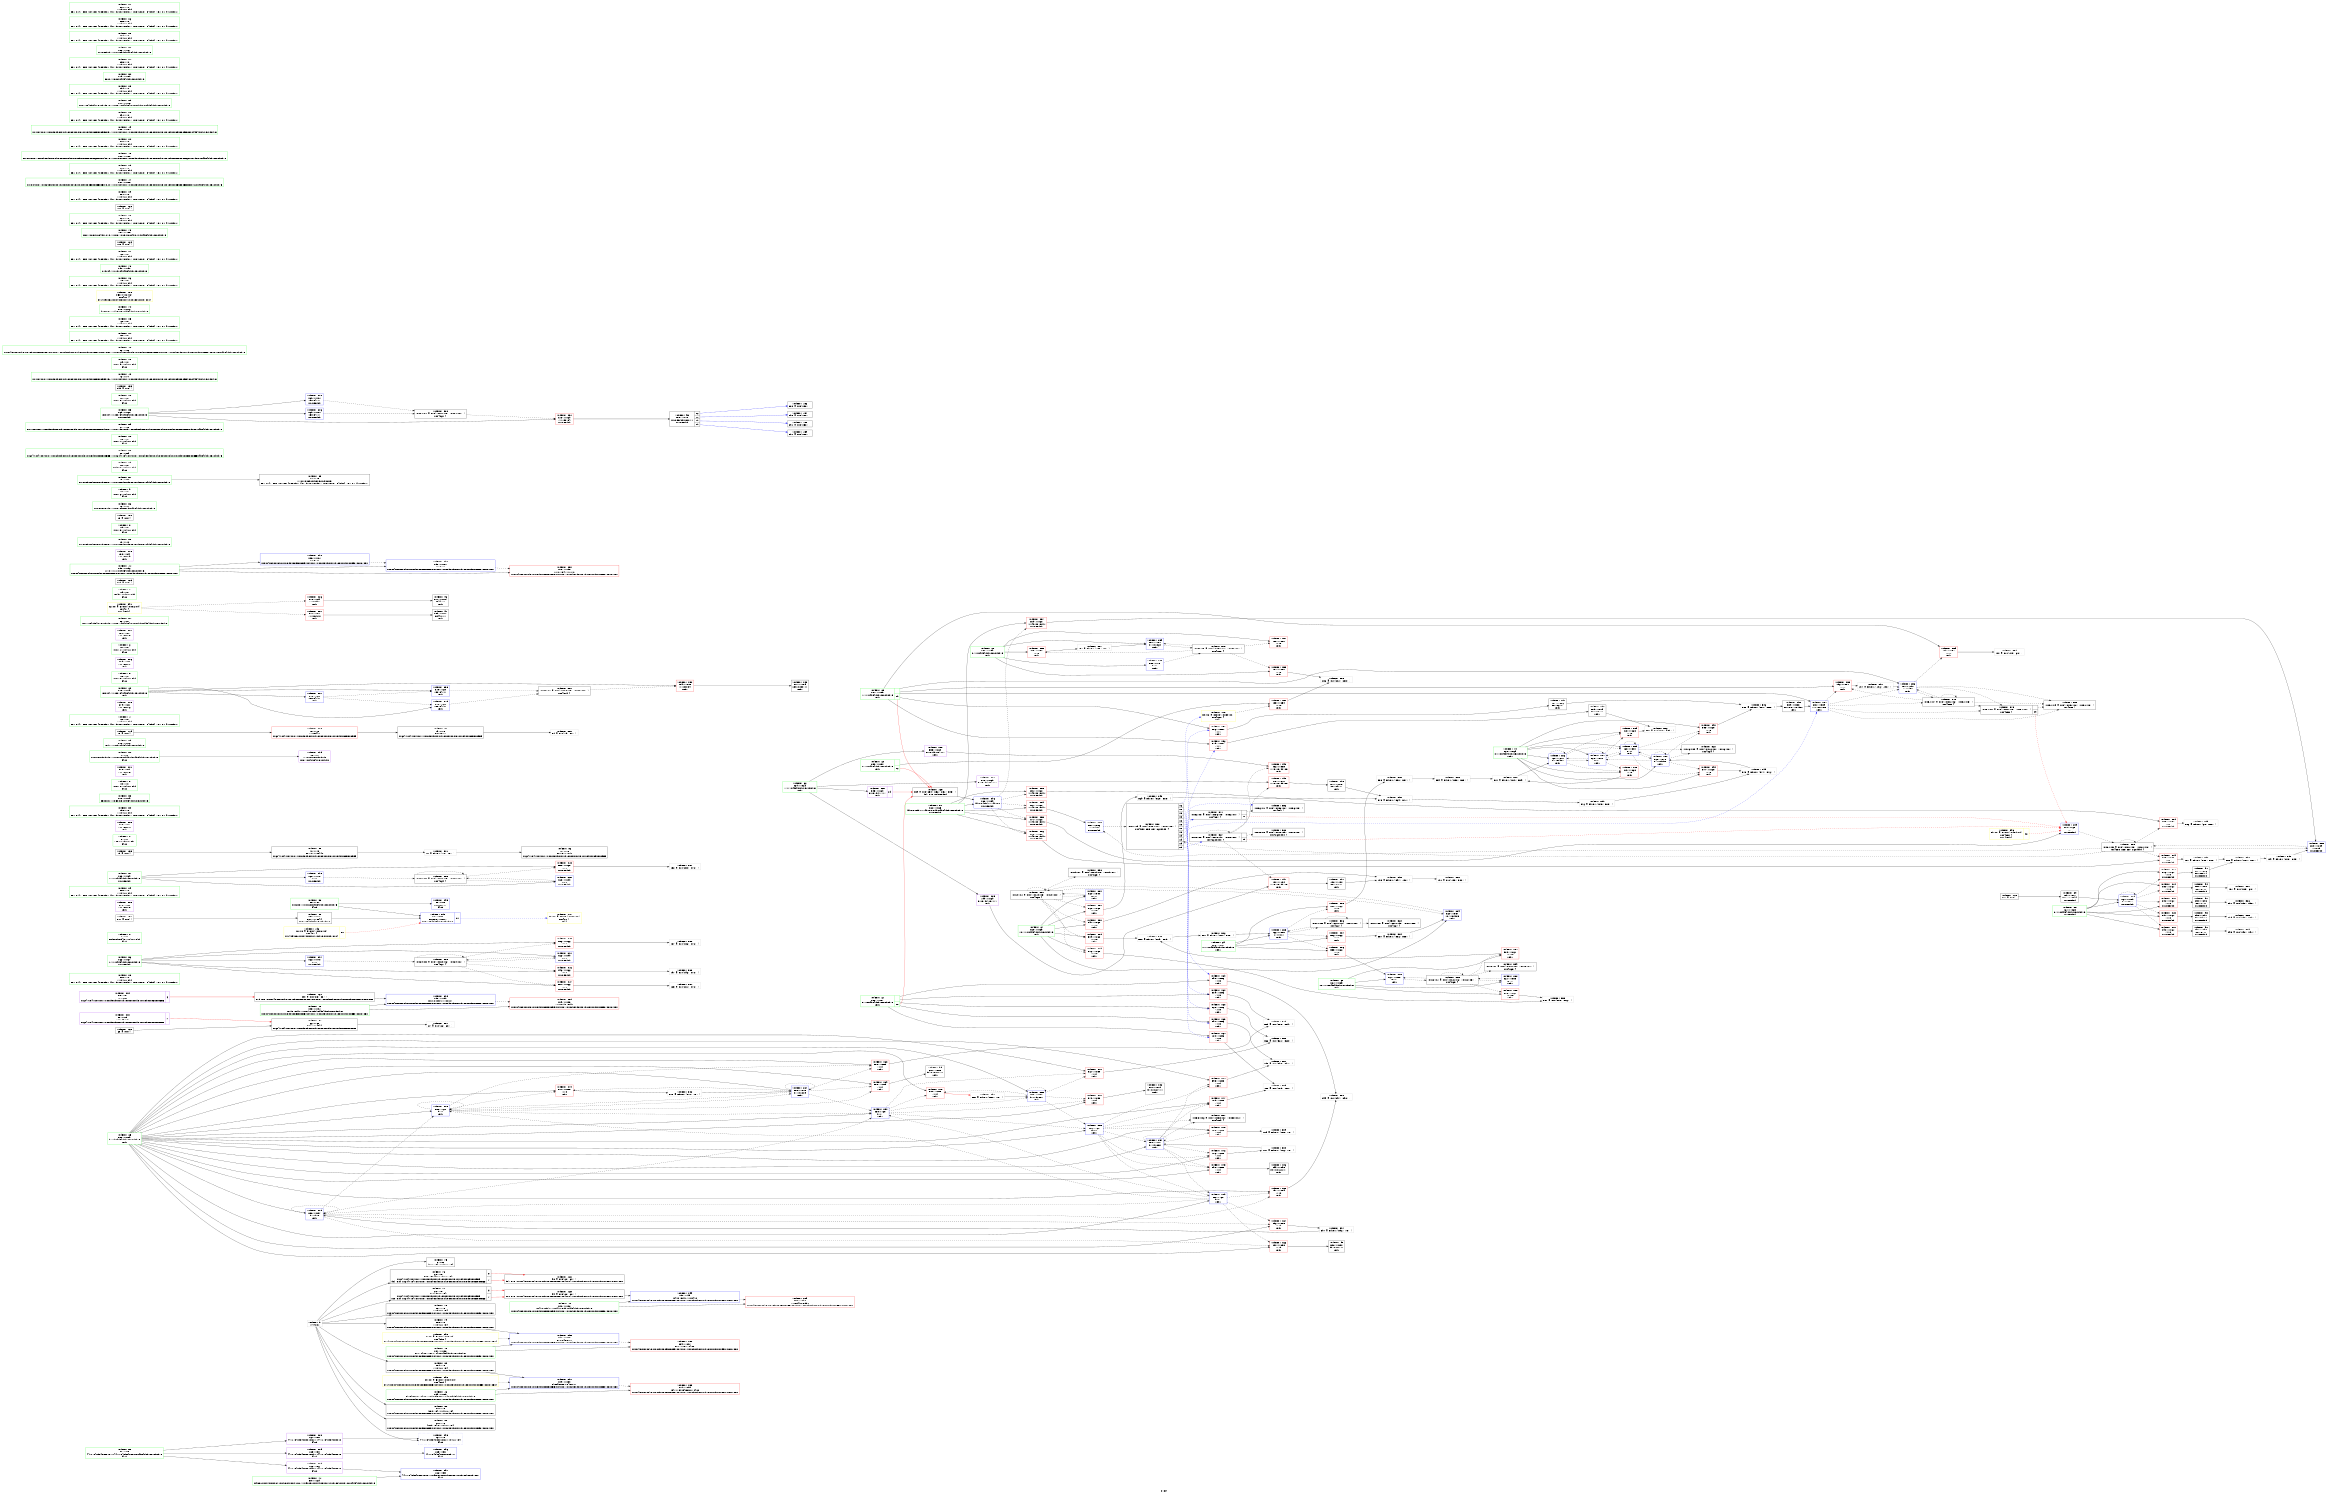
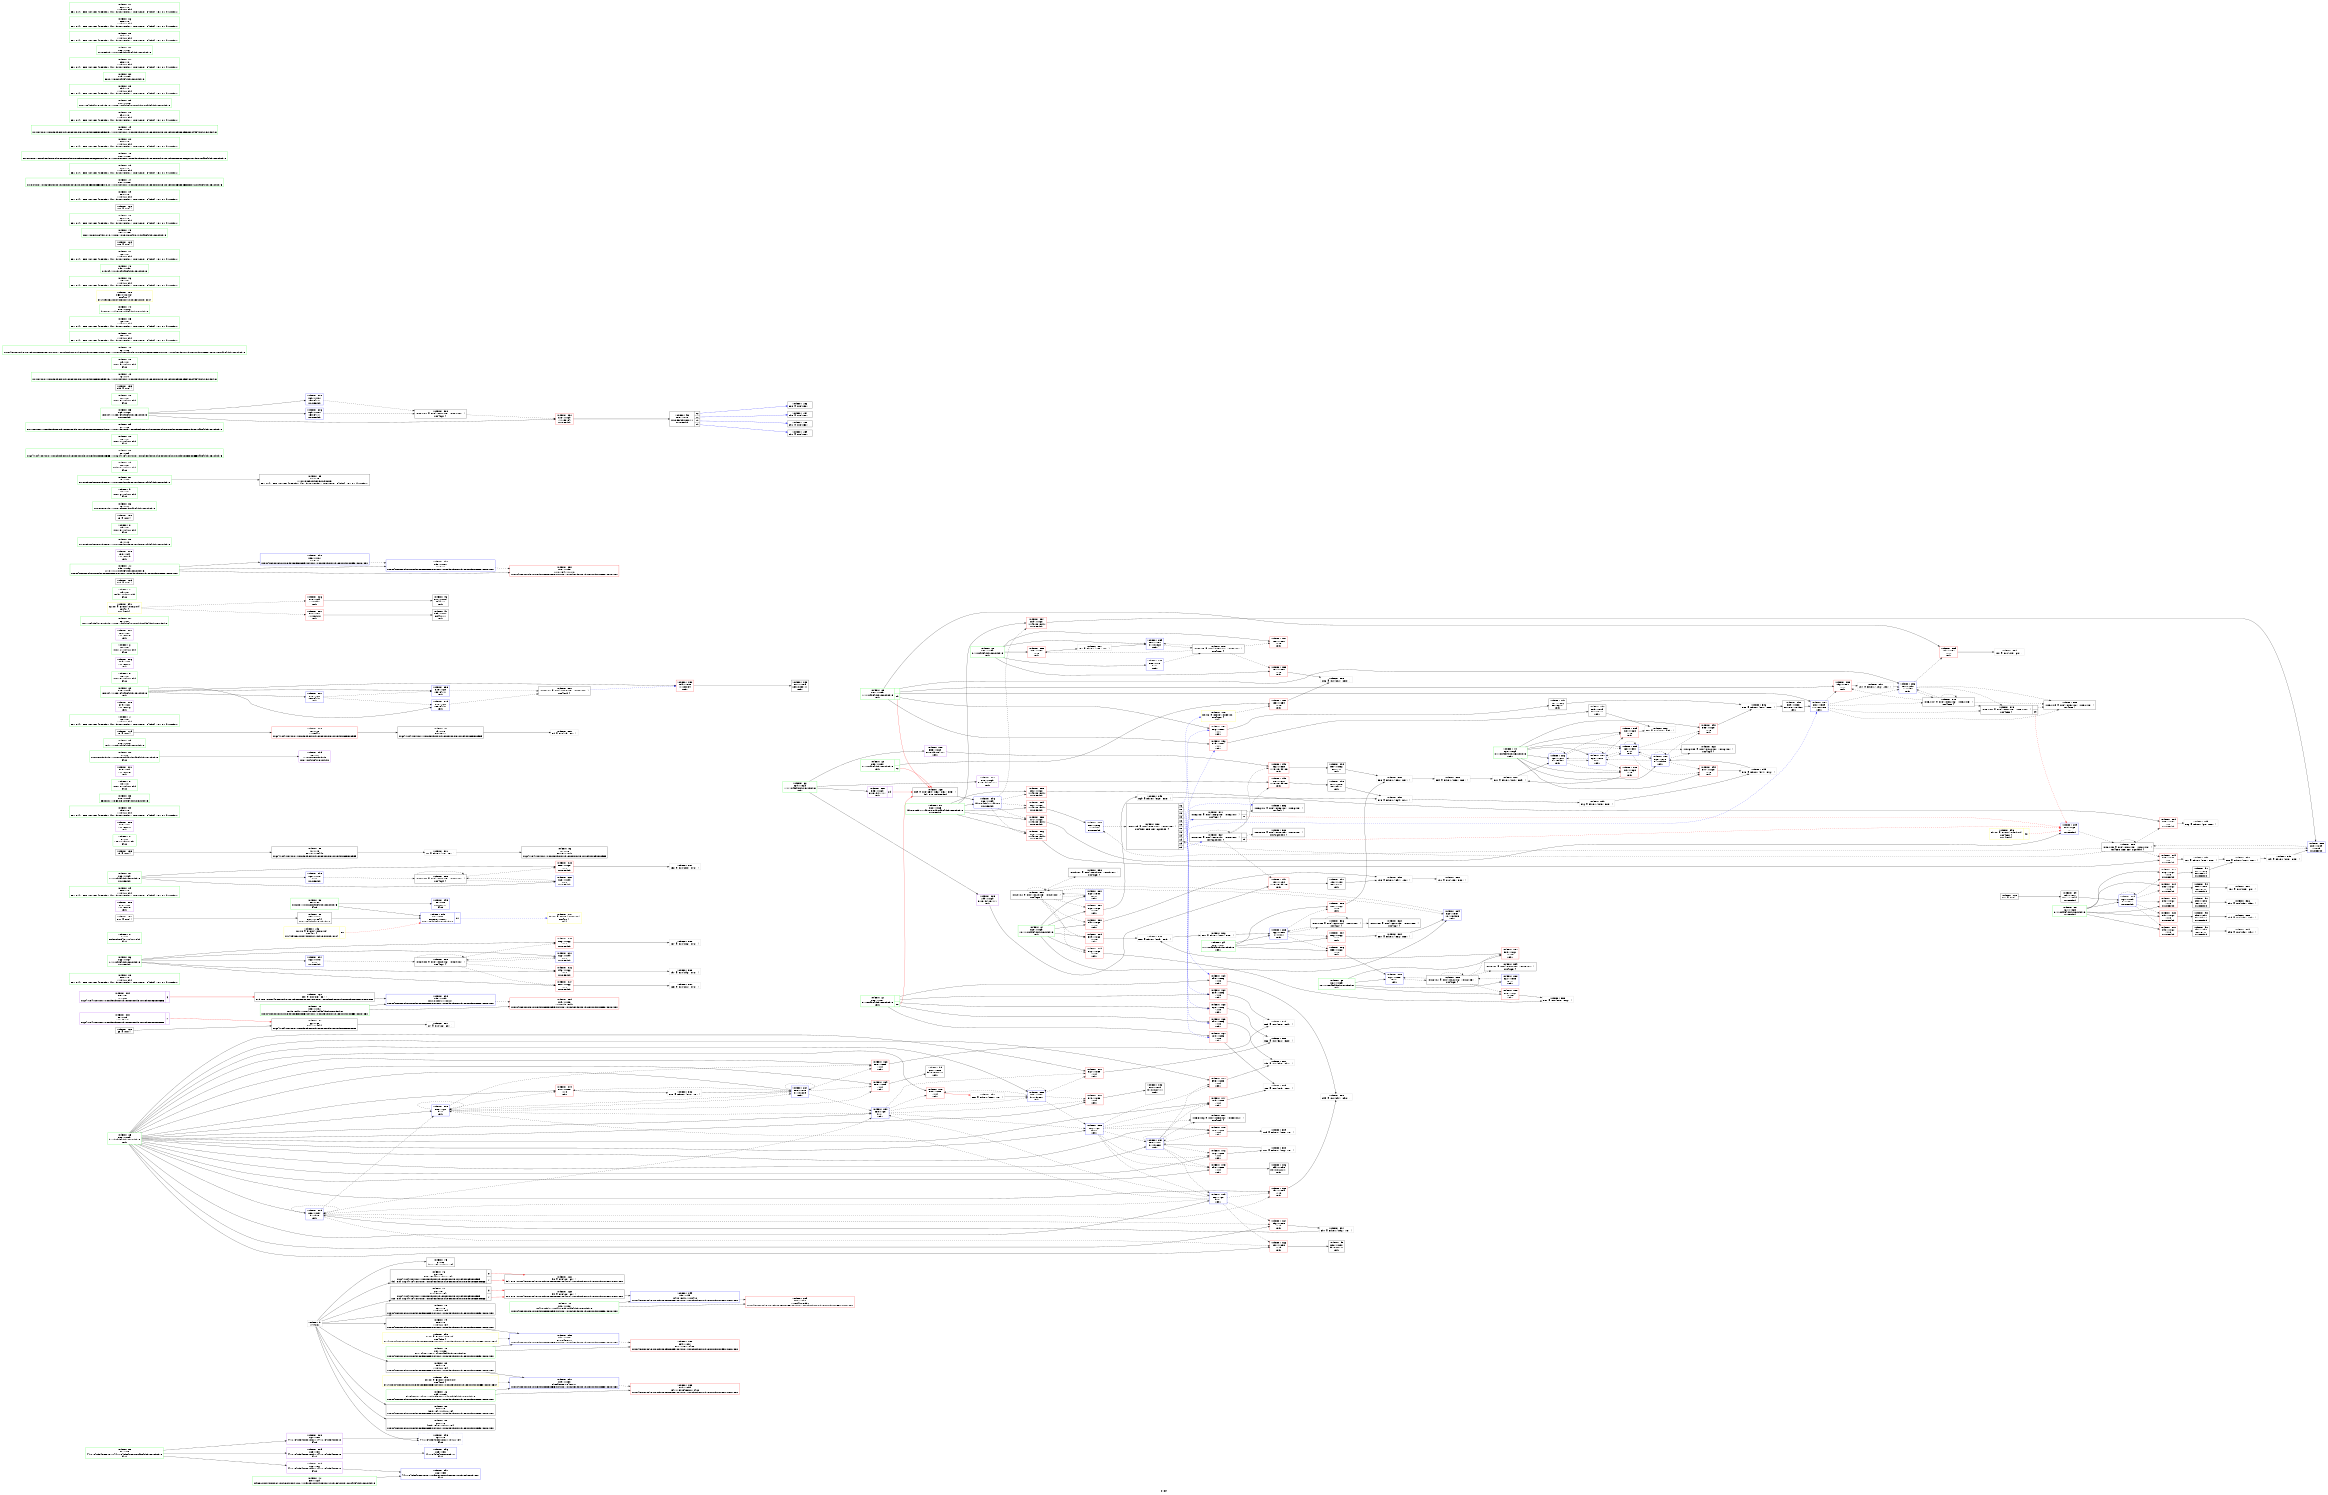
(632, 688) -> (632, 688)
none -> (1337, 768)
(1489, 981) -> none
